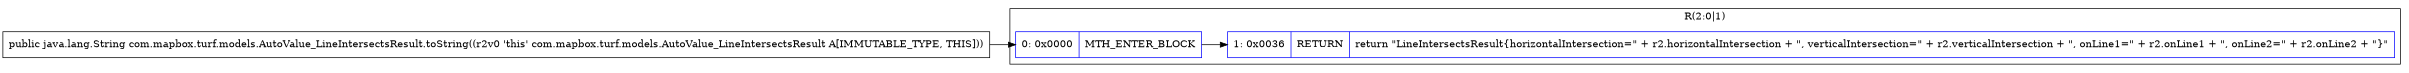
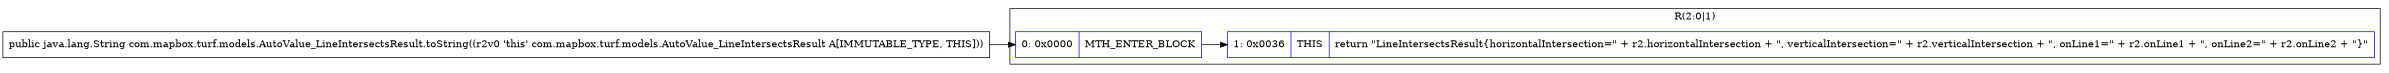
(1320, 44) -> (1310, 44)
